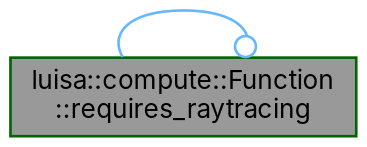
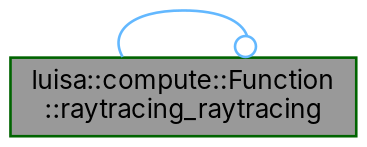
(183, 97) -> (183, 97)
